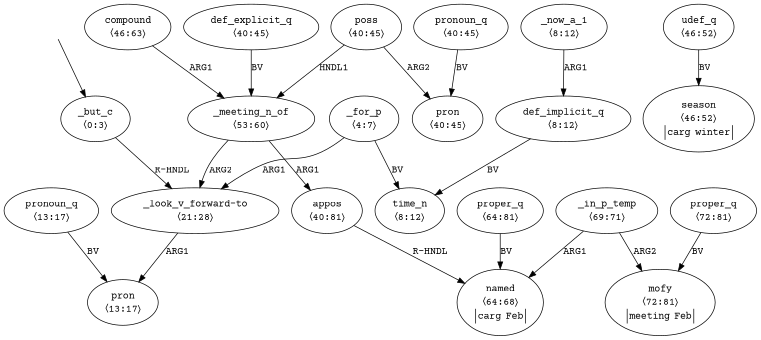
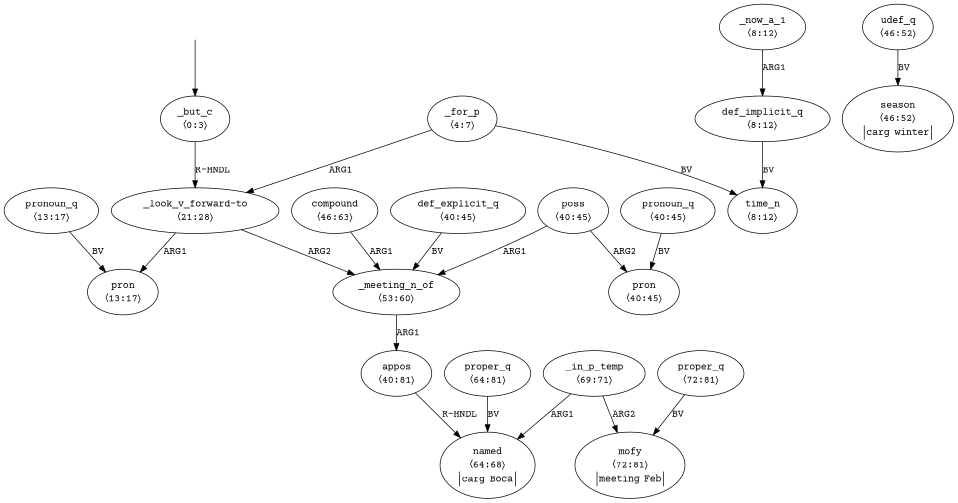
(334, 68) -> (515, 251)
(213, 159) -> (295, 251)
(515, 316) -> (502, 479)
